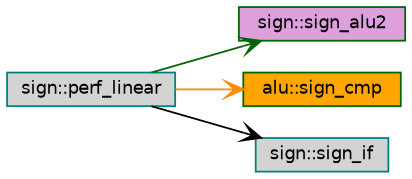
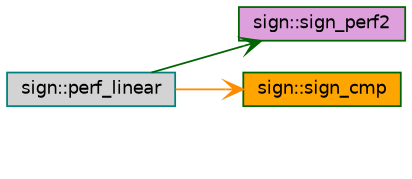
(322, 24) -> (322, 24)
(322, 89) -> (322, 89)
(322, 155) -> none
